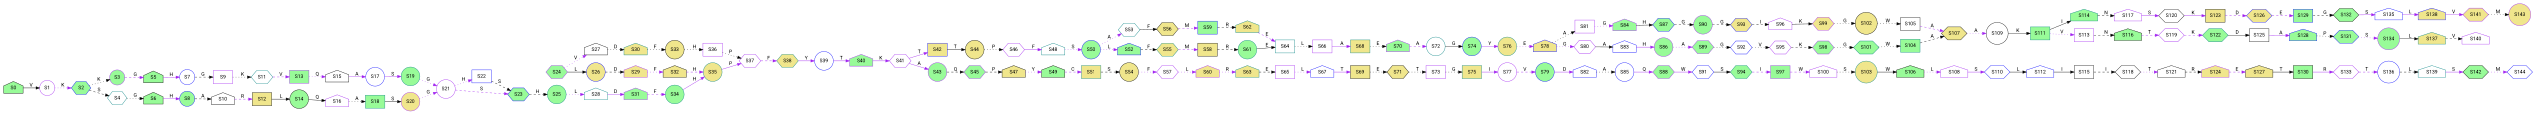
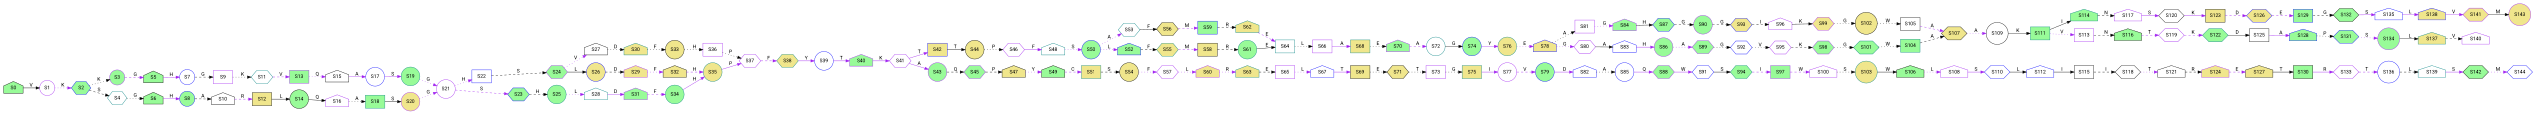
(2497, 15) -> (2497, 15)
(499, 85) -> (517, 74)
